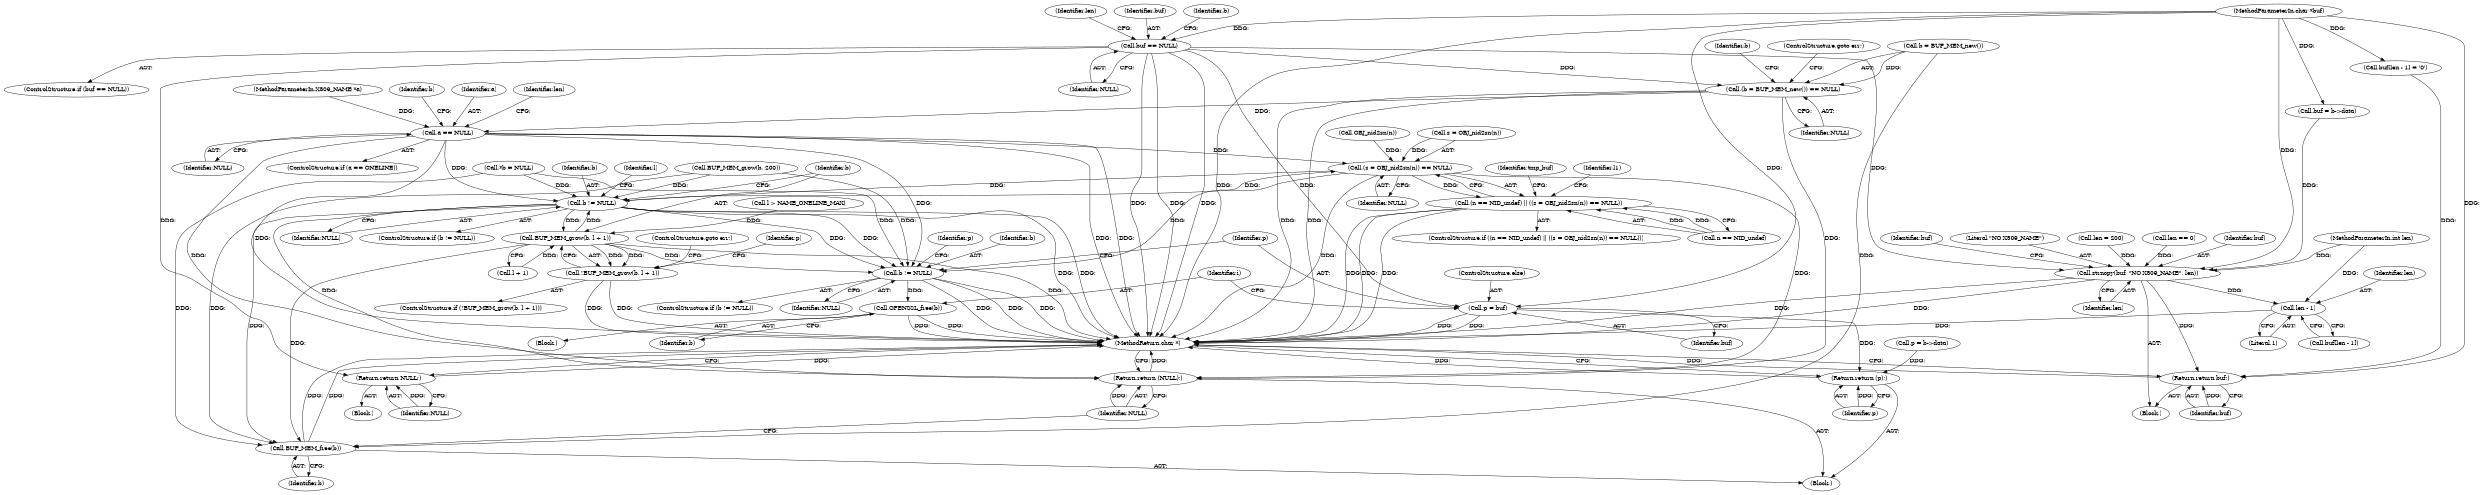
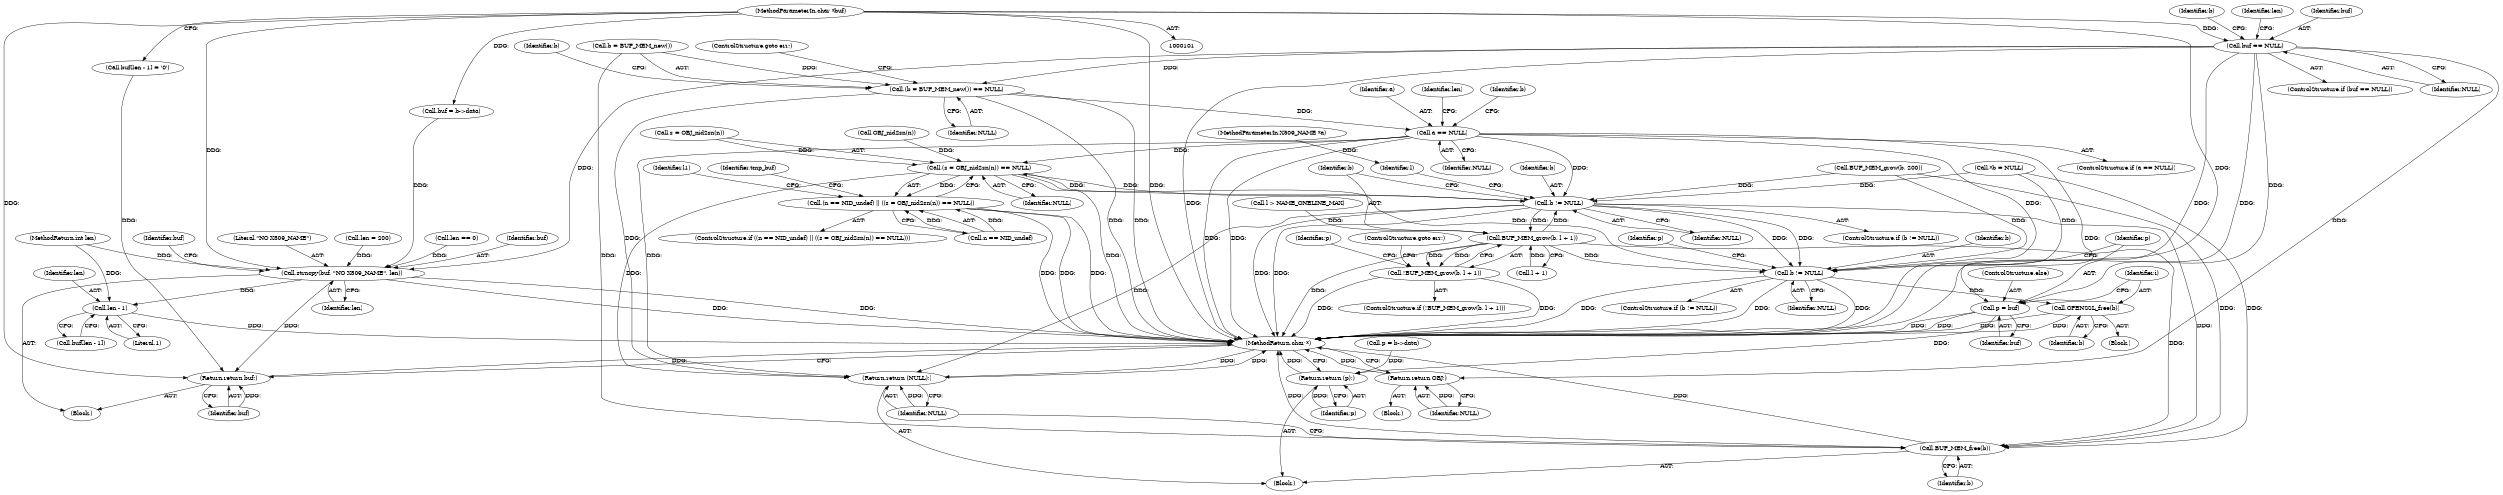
(2339, 29) -> (192, 29)
none -> (1182, 46)
(377, 111) -> (1331, 150)
(342, 168) -> (2126, 168)
(2372, 238) -> (63, 238)
(1144, 361) -> (1229, 361)
(389, 379) -> (1417, 379)
